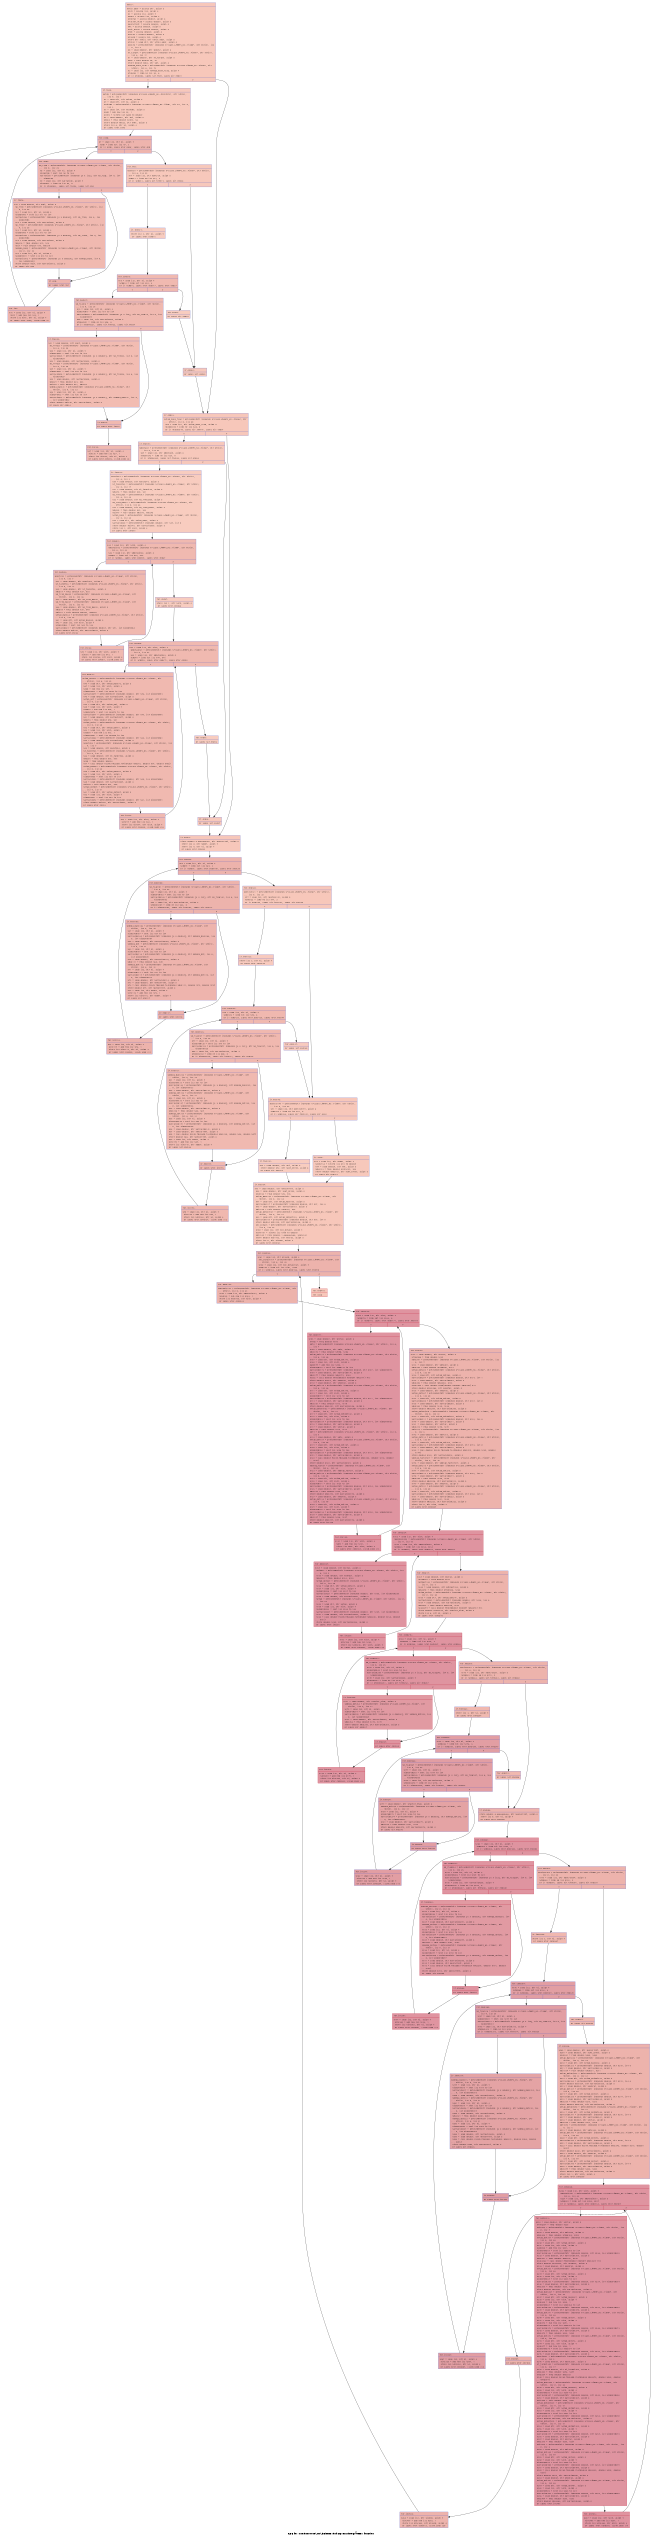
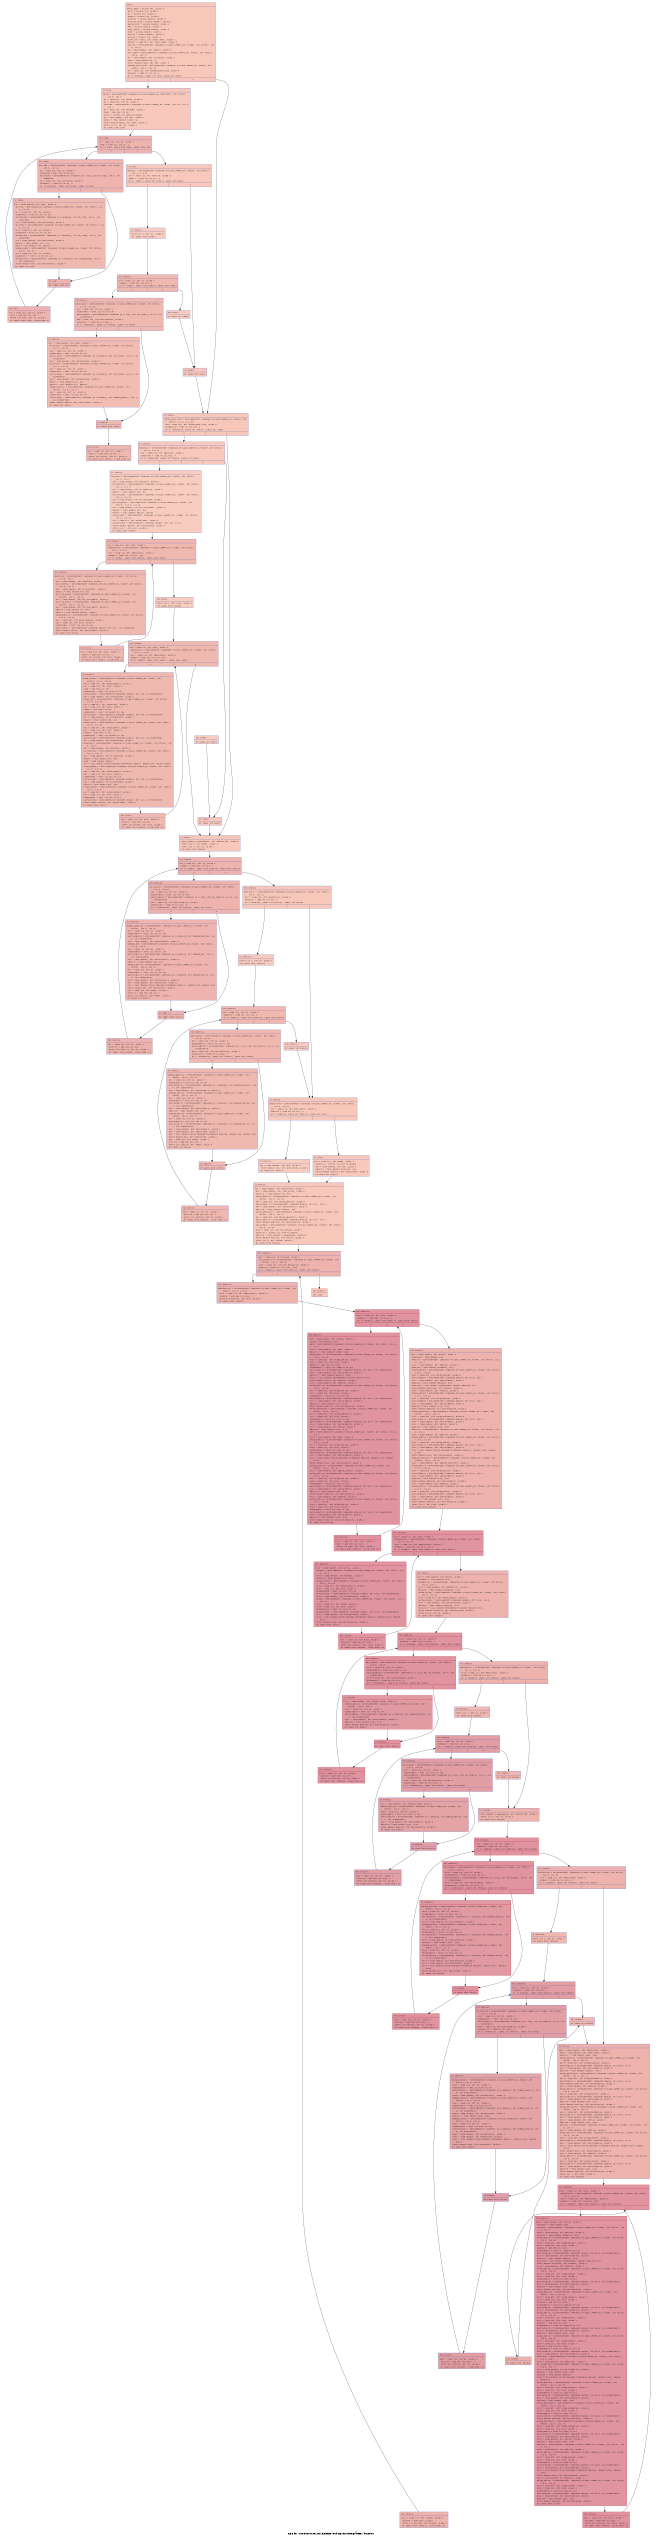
(199, 700) -> (188, 751)
(513, 2458) -> (545, 2187)
